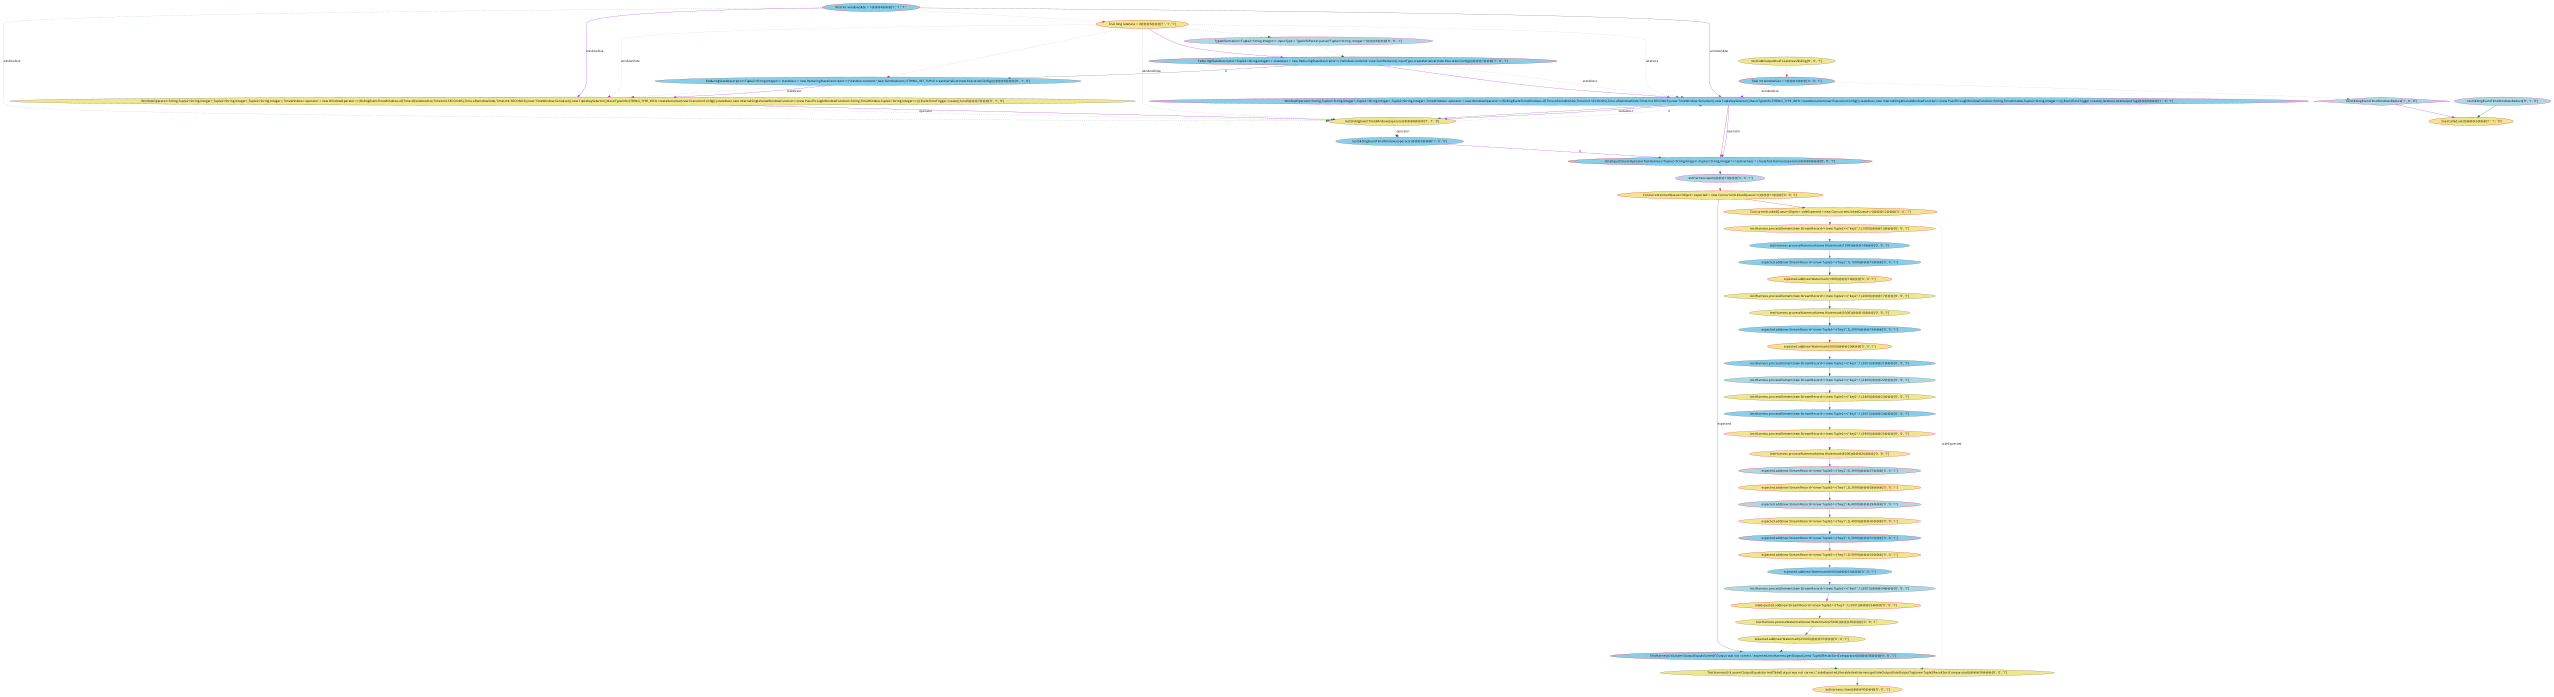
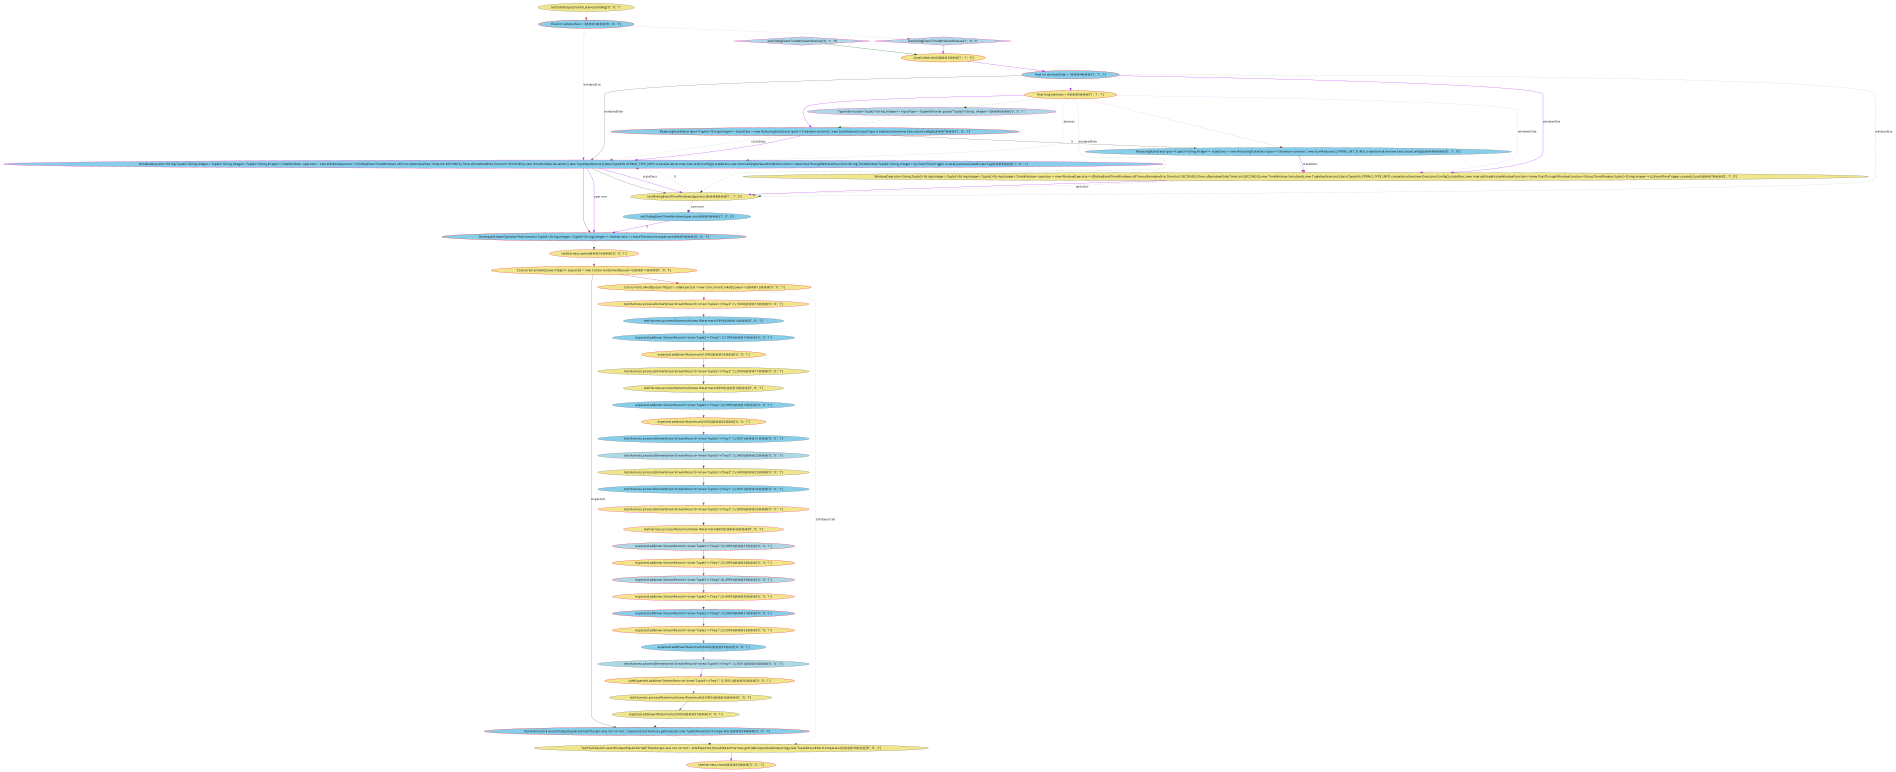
none -> (1005, 66)
(2503, 101) -> (802, 41)
(1720, 178) -> (594, 254)
